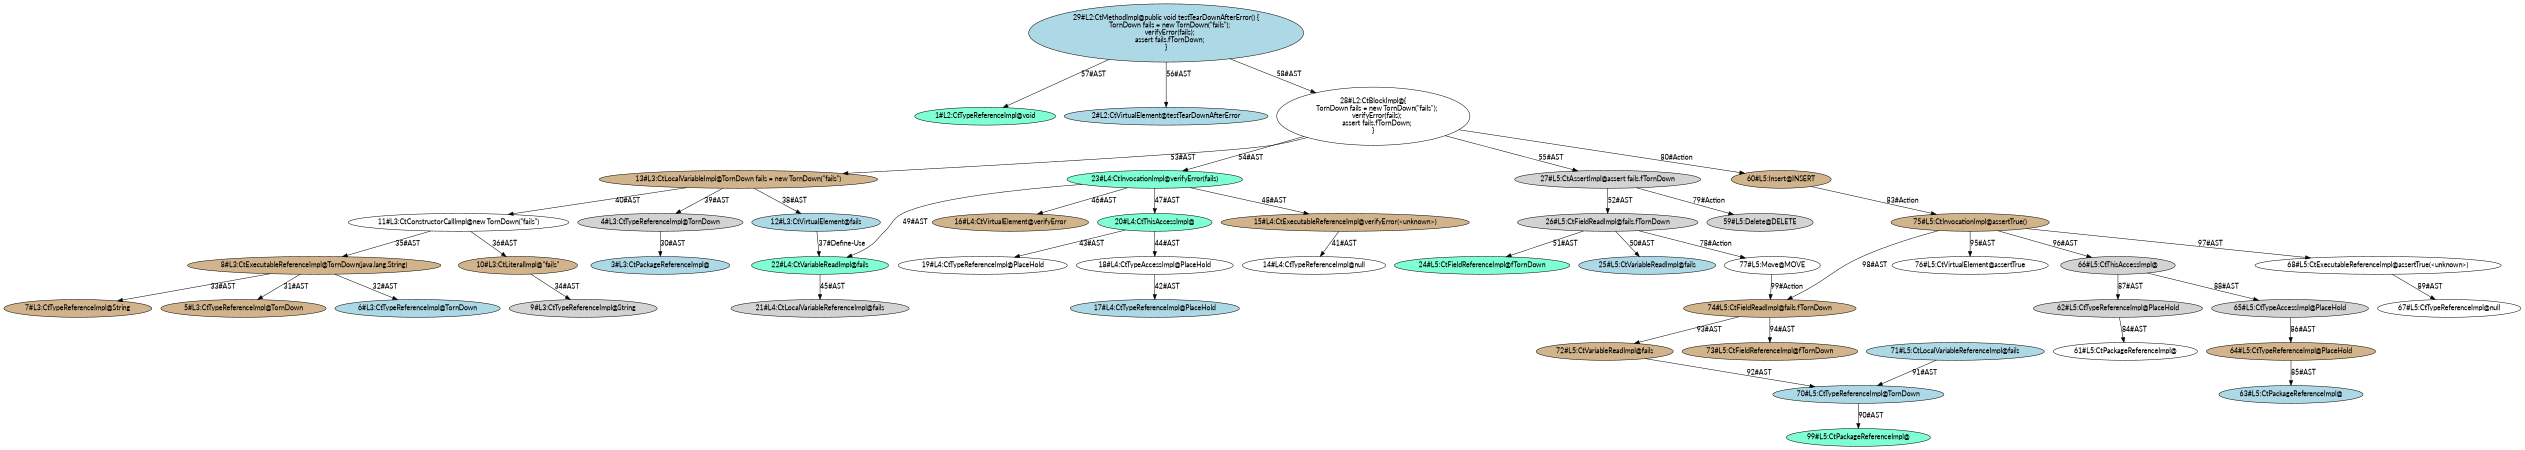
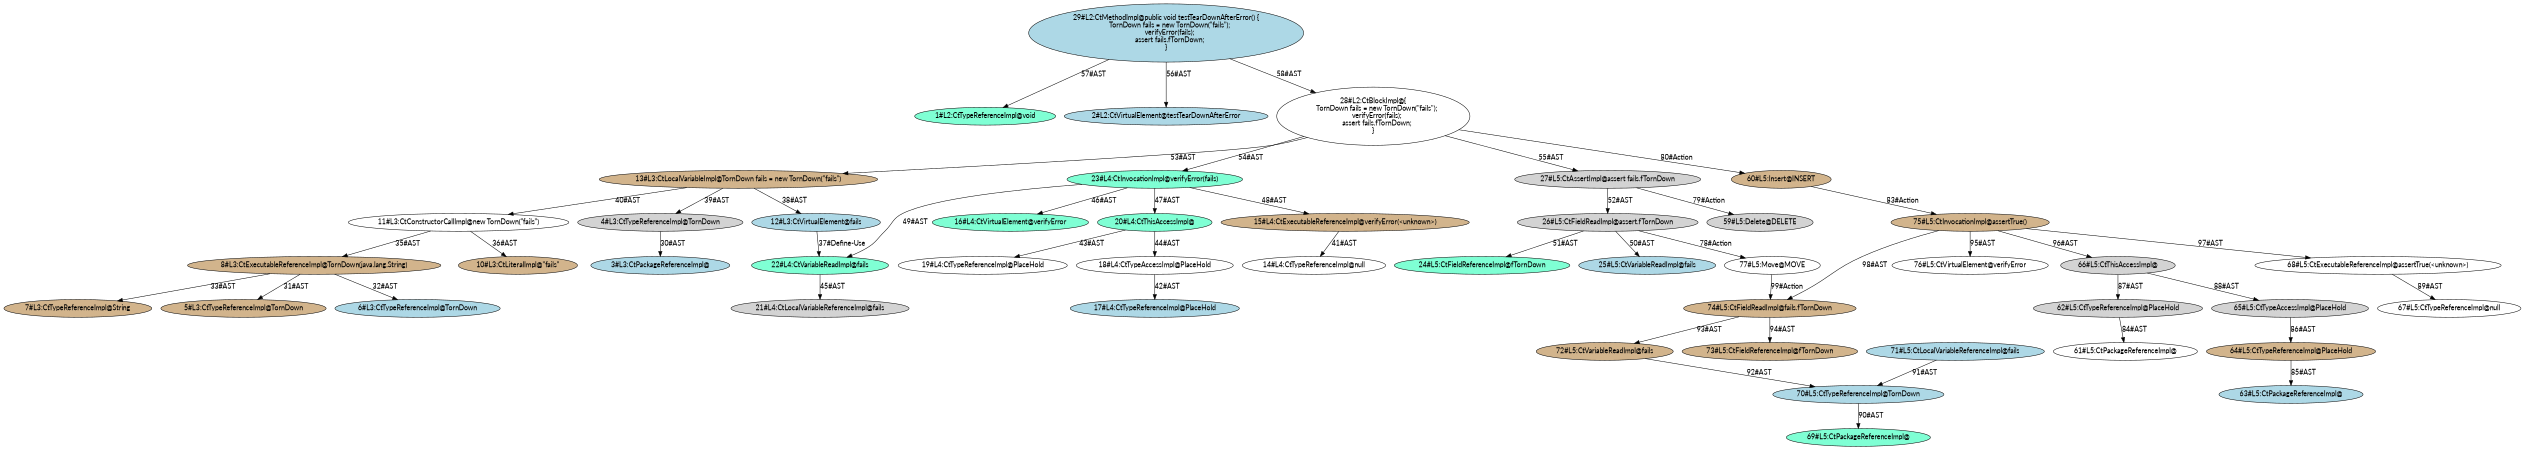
(1010, 222) -> (1010, 222)
(1608, 222) -> (1608, 222)
(1970, 265) -> (1970, 265)
(583, 308) -> none
(1858, 437) -> (1858, 437)
